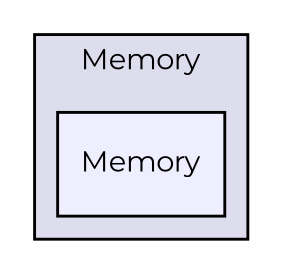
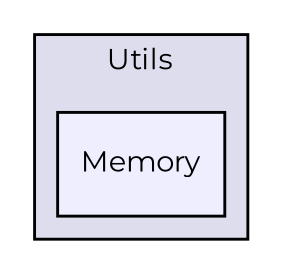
(141, 62) -> (141, 62)
